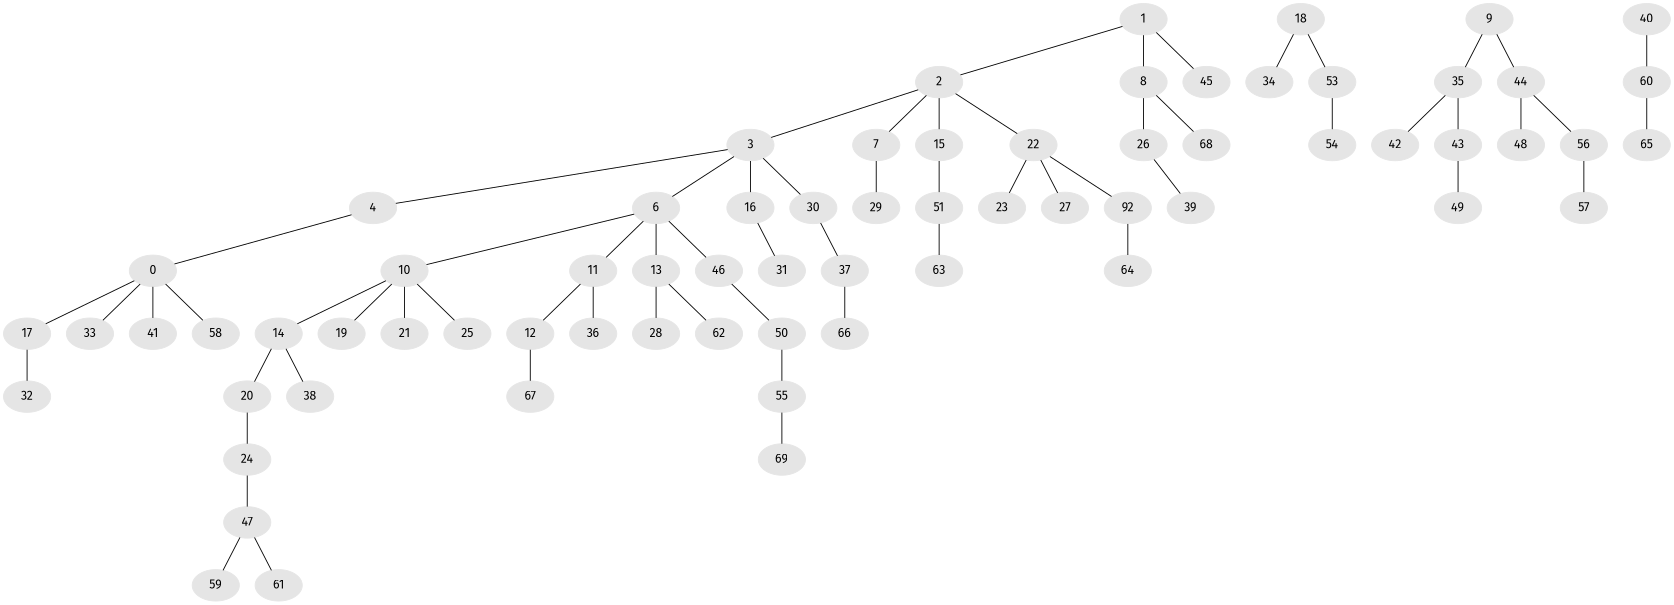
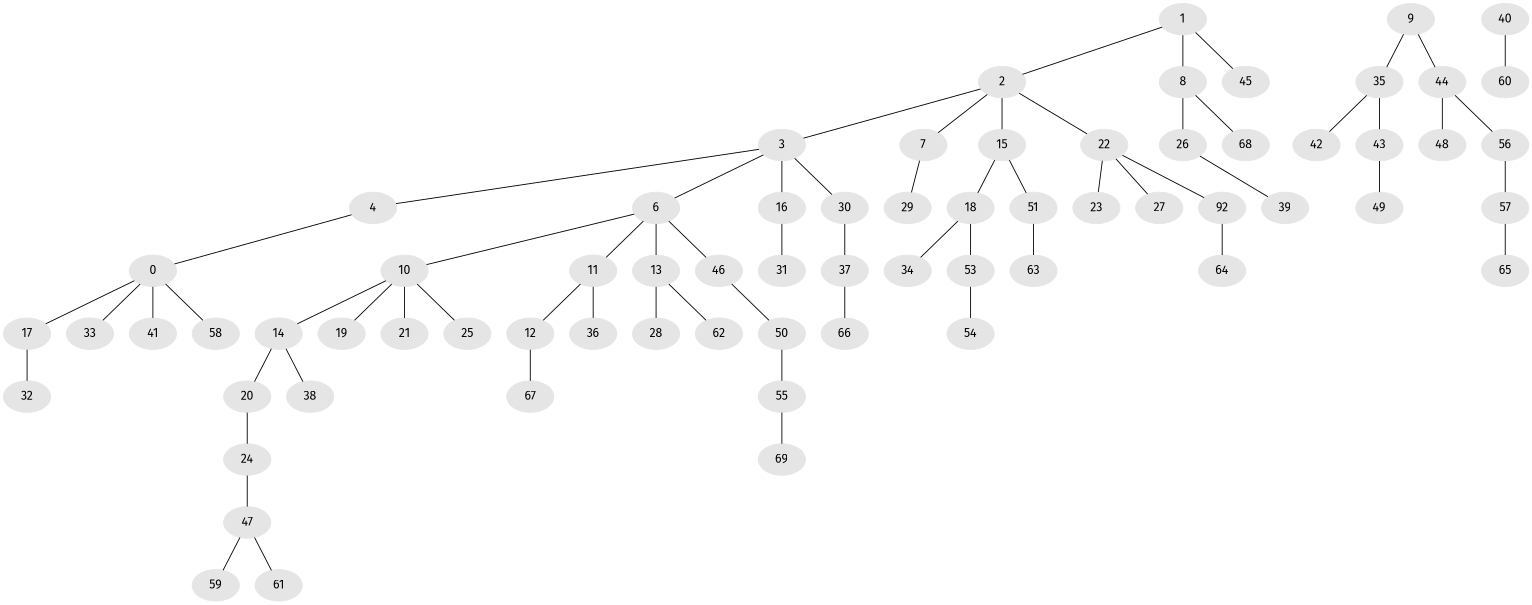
(1647, 114) -> (1505, 239)
none -> (986, 176)
